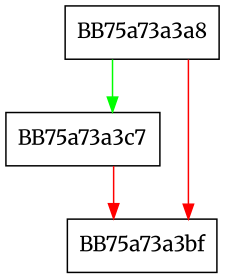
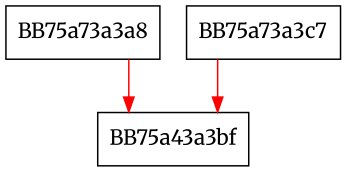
(113, 78) -> none
(142, 246) -> (173, 139)
